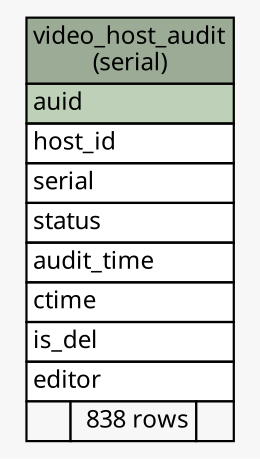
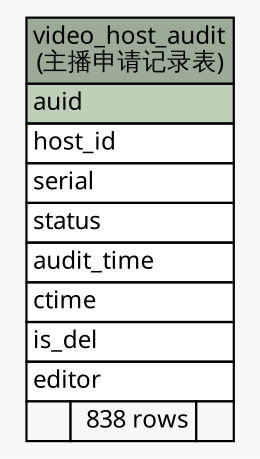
(130, 63) -> (130, 63)
